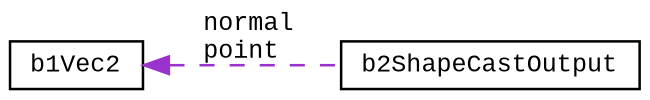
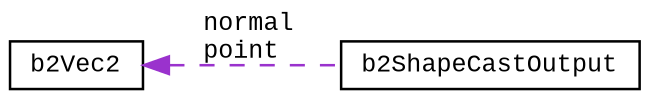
(77, 65) -> (77, 65)
